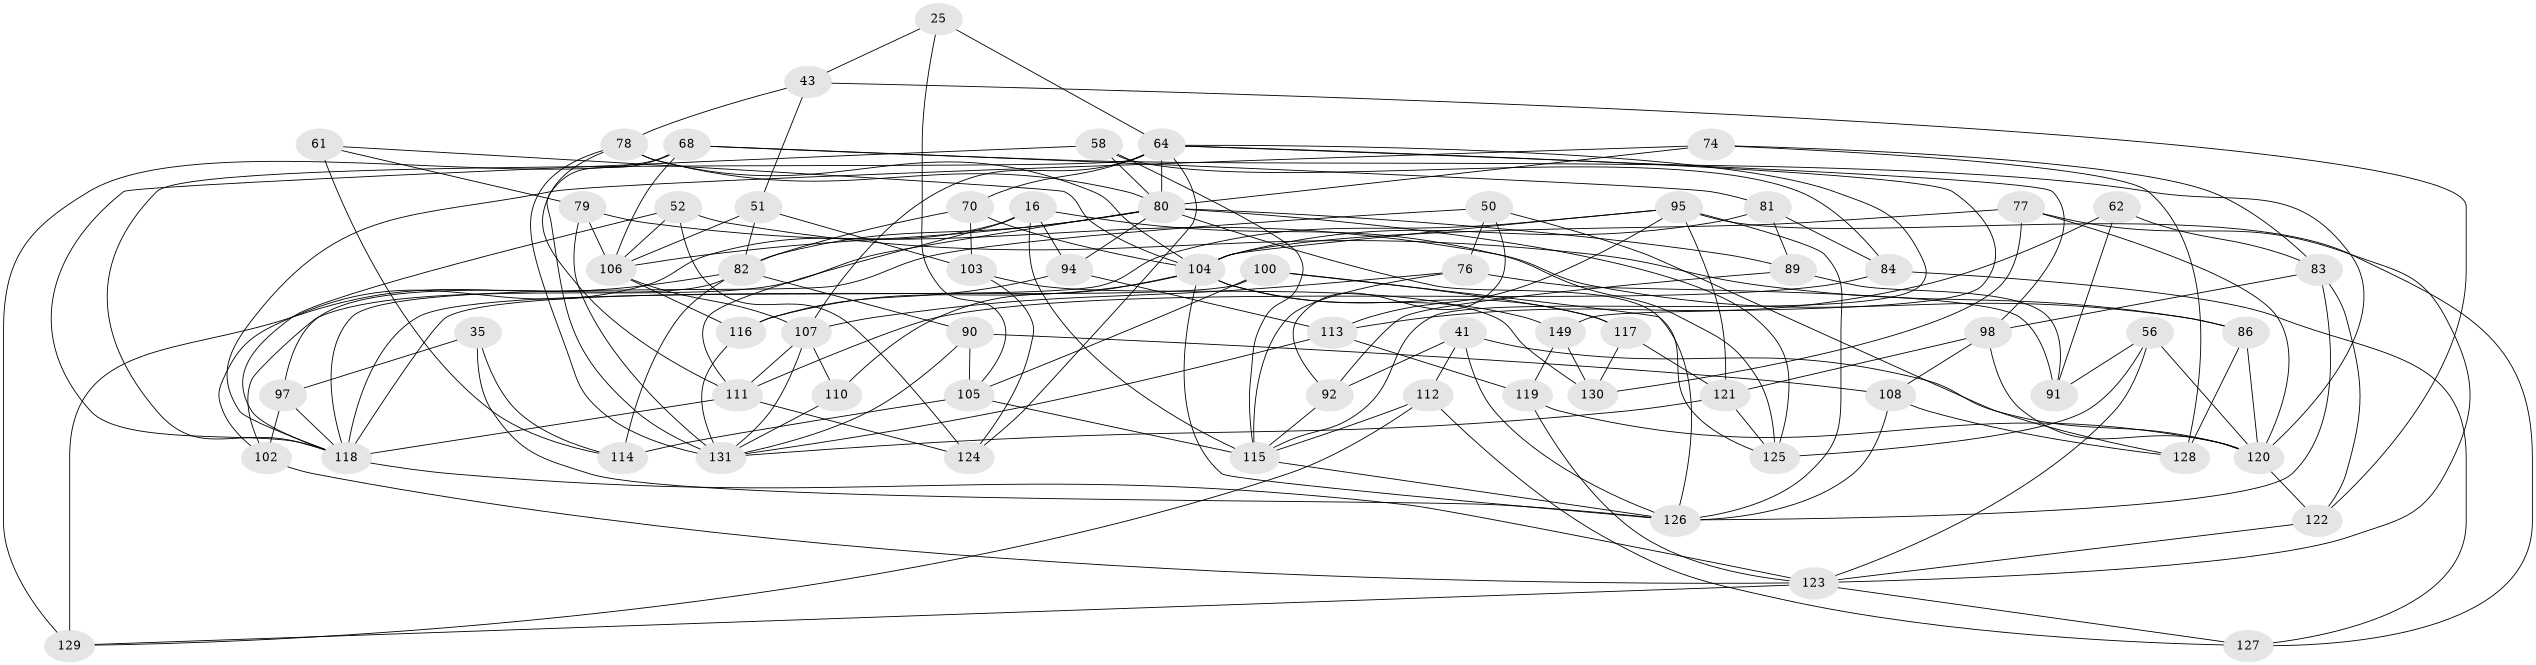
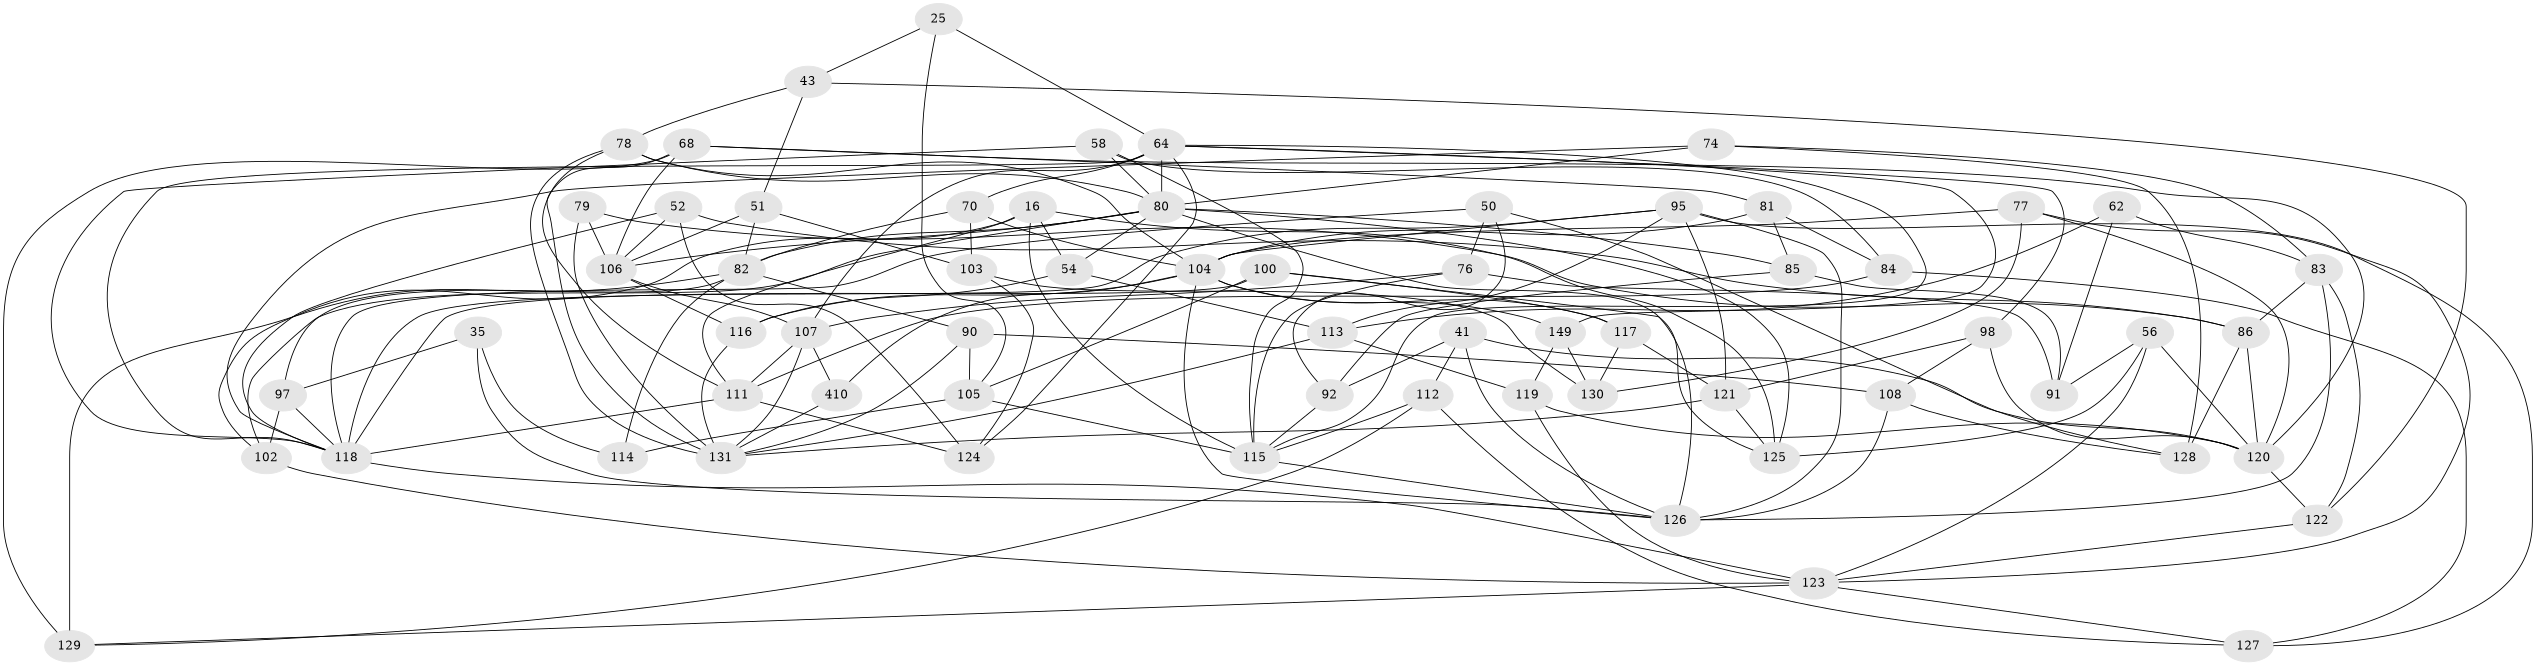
(320, 145) -> none
(1069, 270) -> (1069, 270)
(1793, 270) -> (1793, 270)
(2153, 301) -> (2282, 301)
(837, 395) -> (837, 395)
